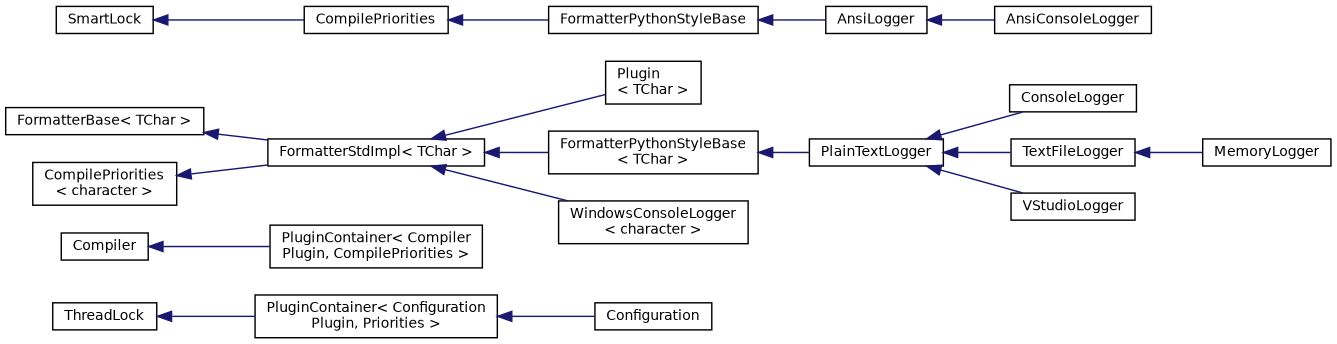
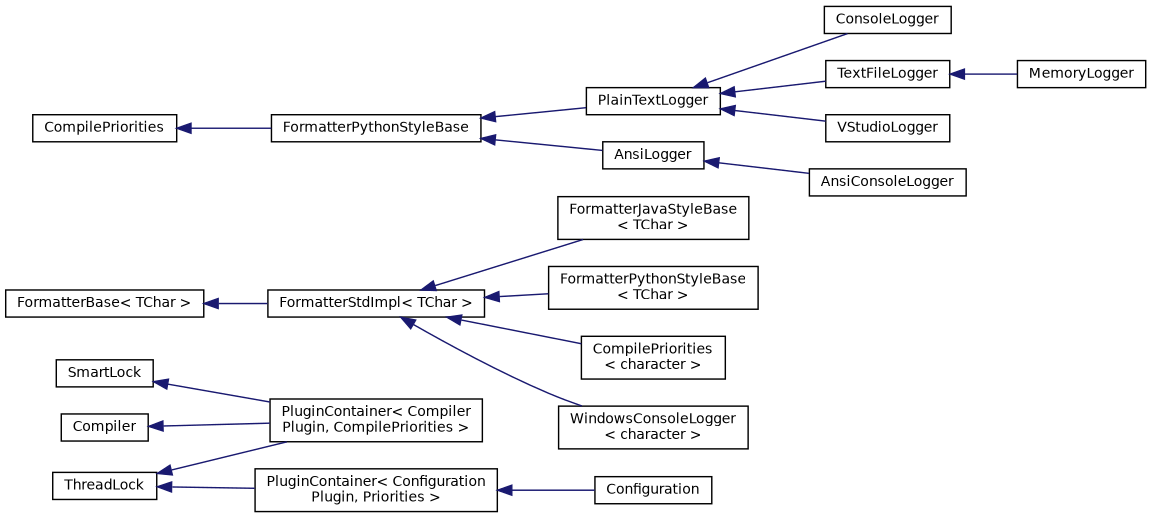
(236, 20) -> (219, 393)
(653, 83) -> (653, 218)
(791, 152) -> (541, 112)
(230, 169) -> (521, 332)
none -> (229, 456)
